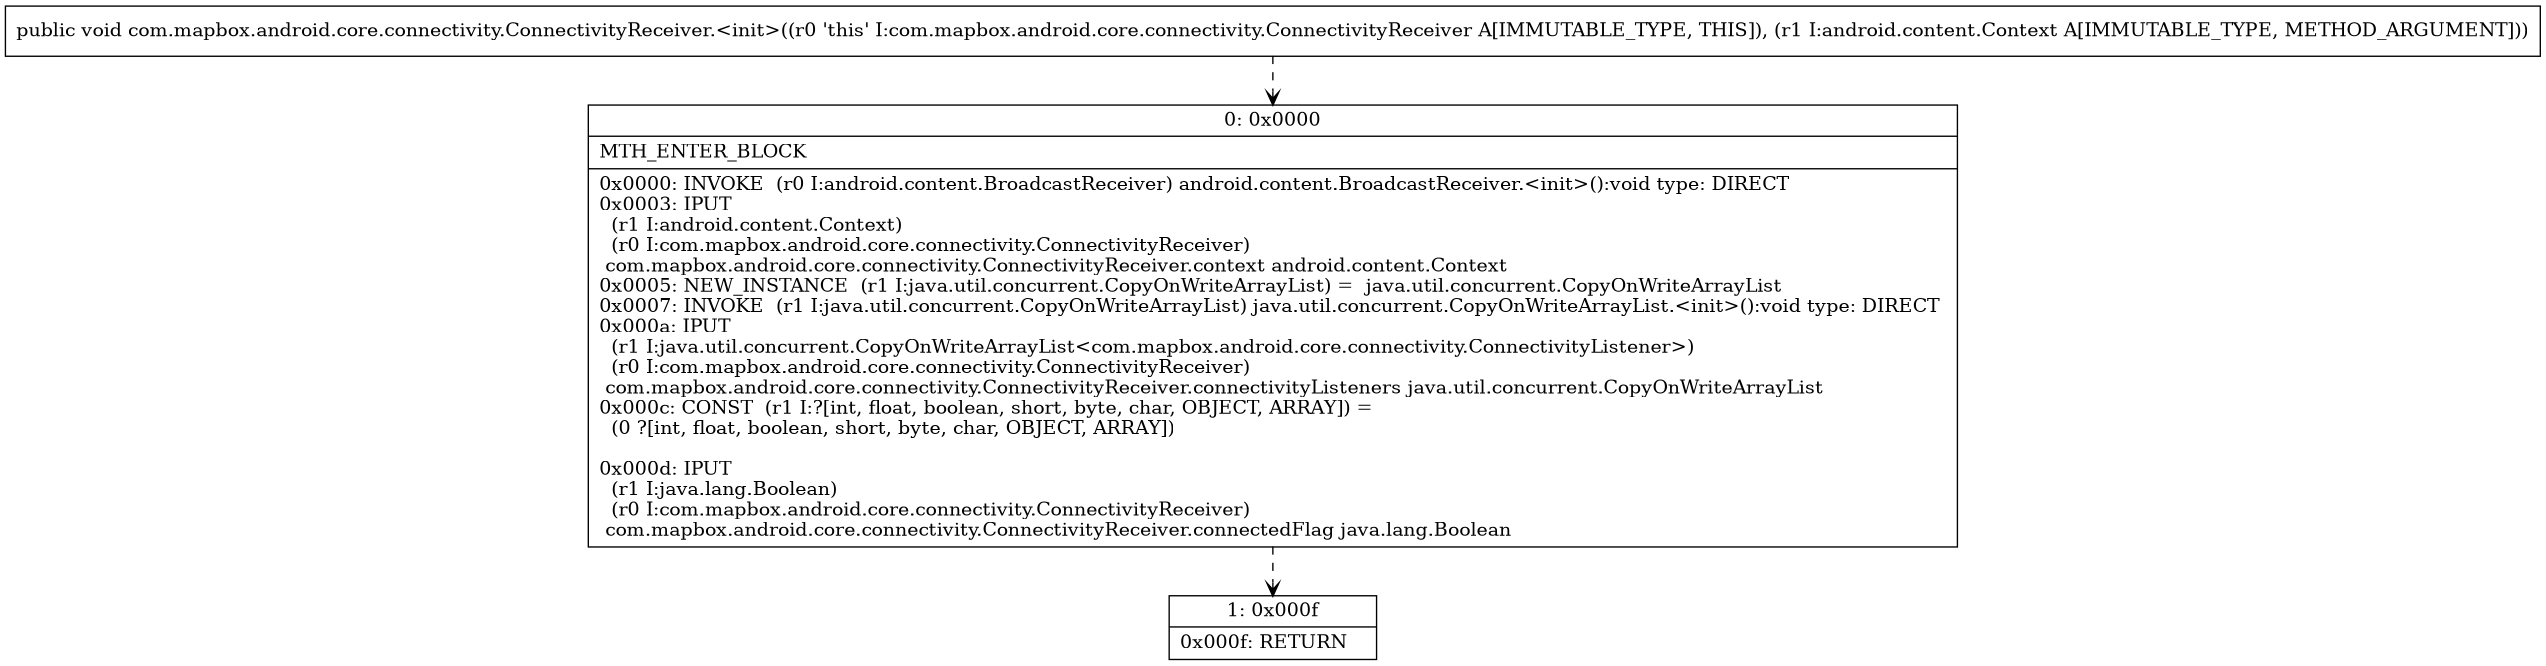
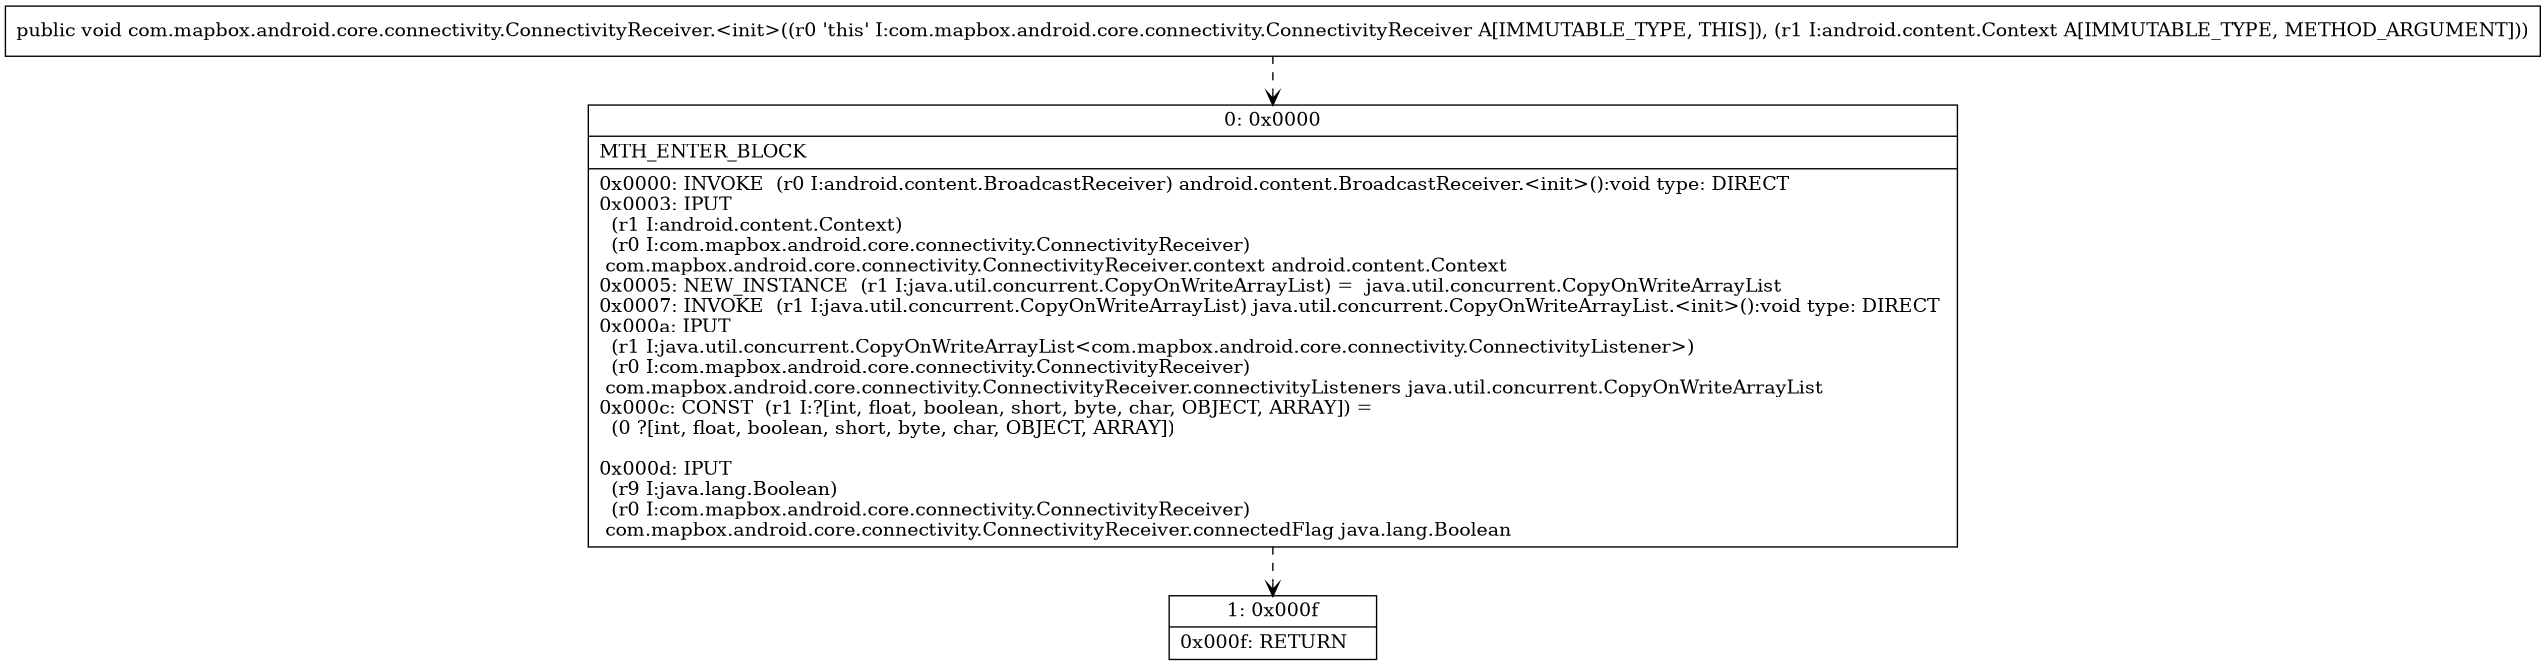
(718, 489) -> (718, 489)
